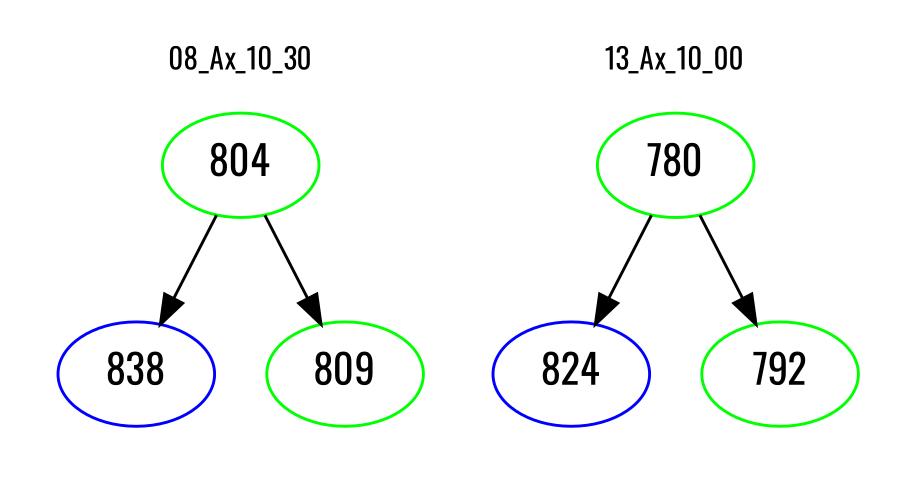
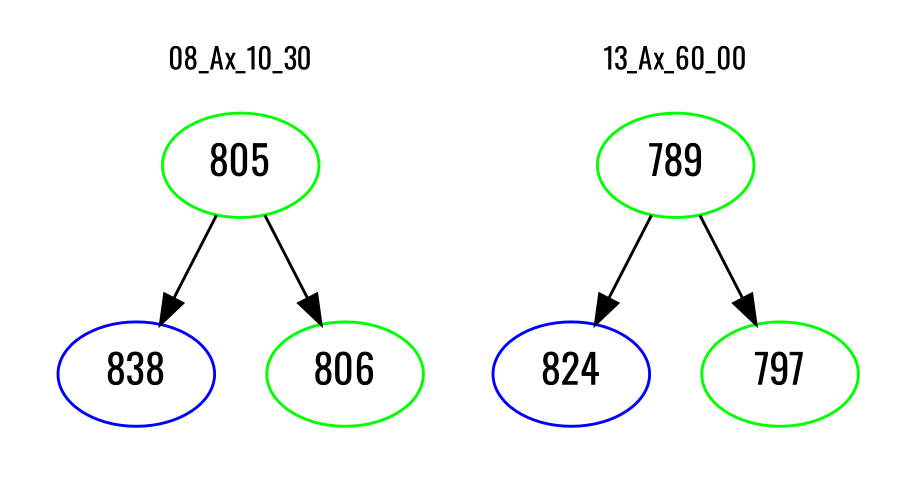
(676, 62) -> (676, 62)
(241, 165) -> (241, 165)
(676, 165) -> (676, 165)
(345, 374) -> (345, 374)
(780, 374) -> (780, 374)
